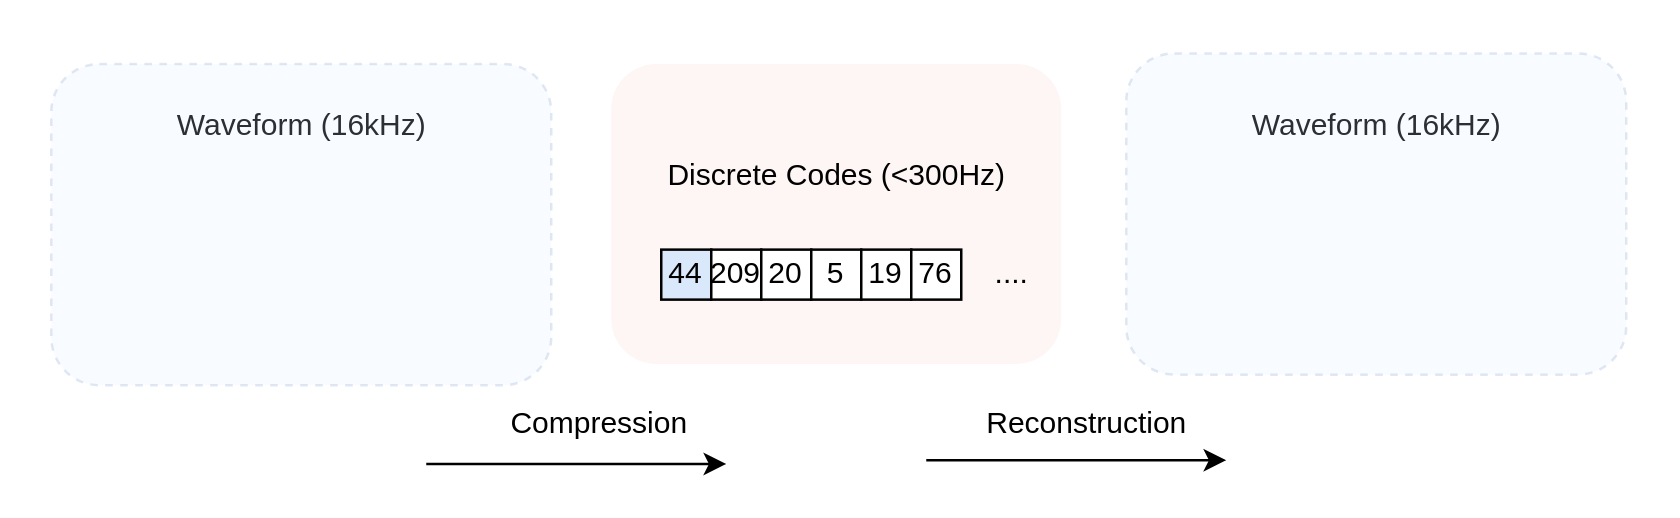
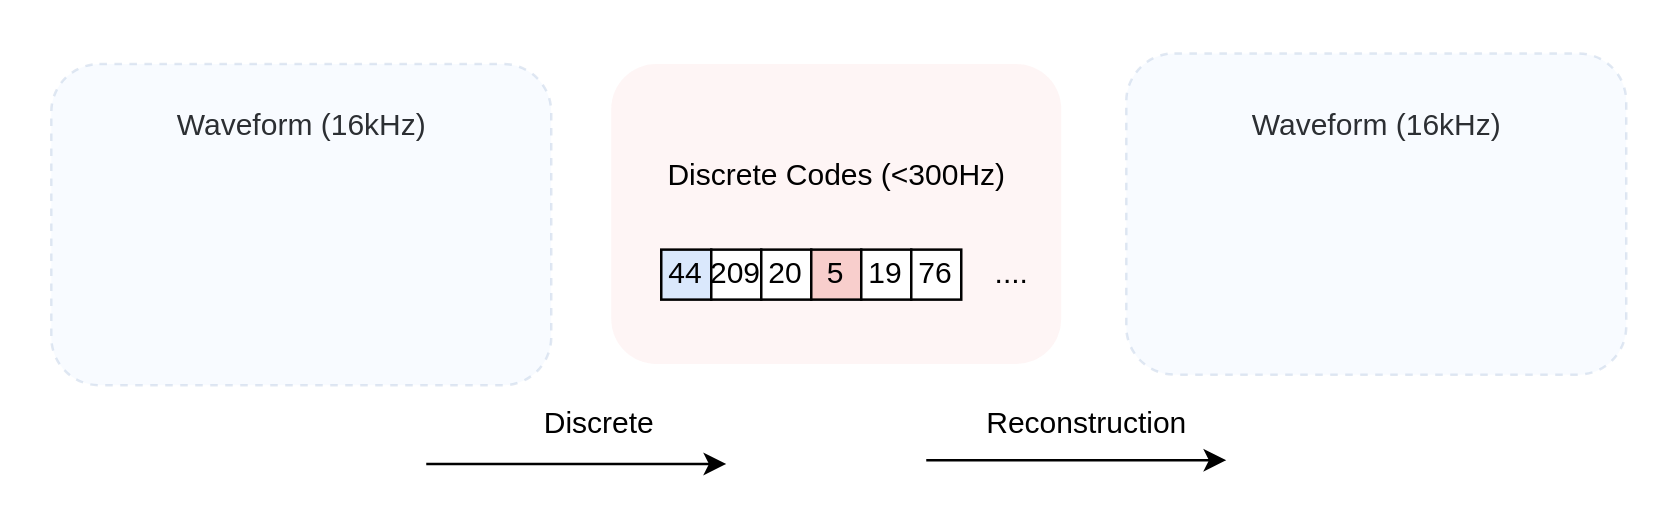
(836, 274) -> (836, 274)
(600, 424) -> (600, 424)
